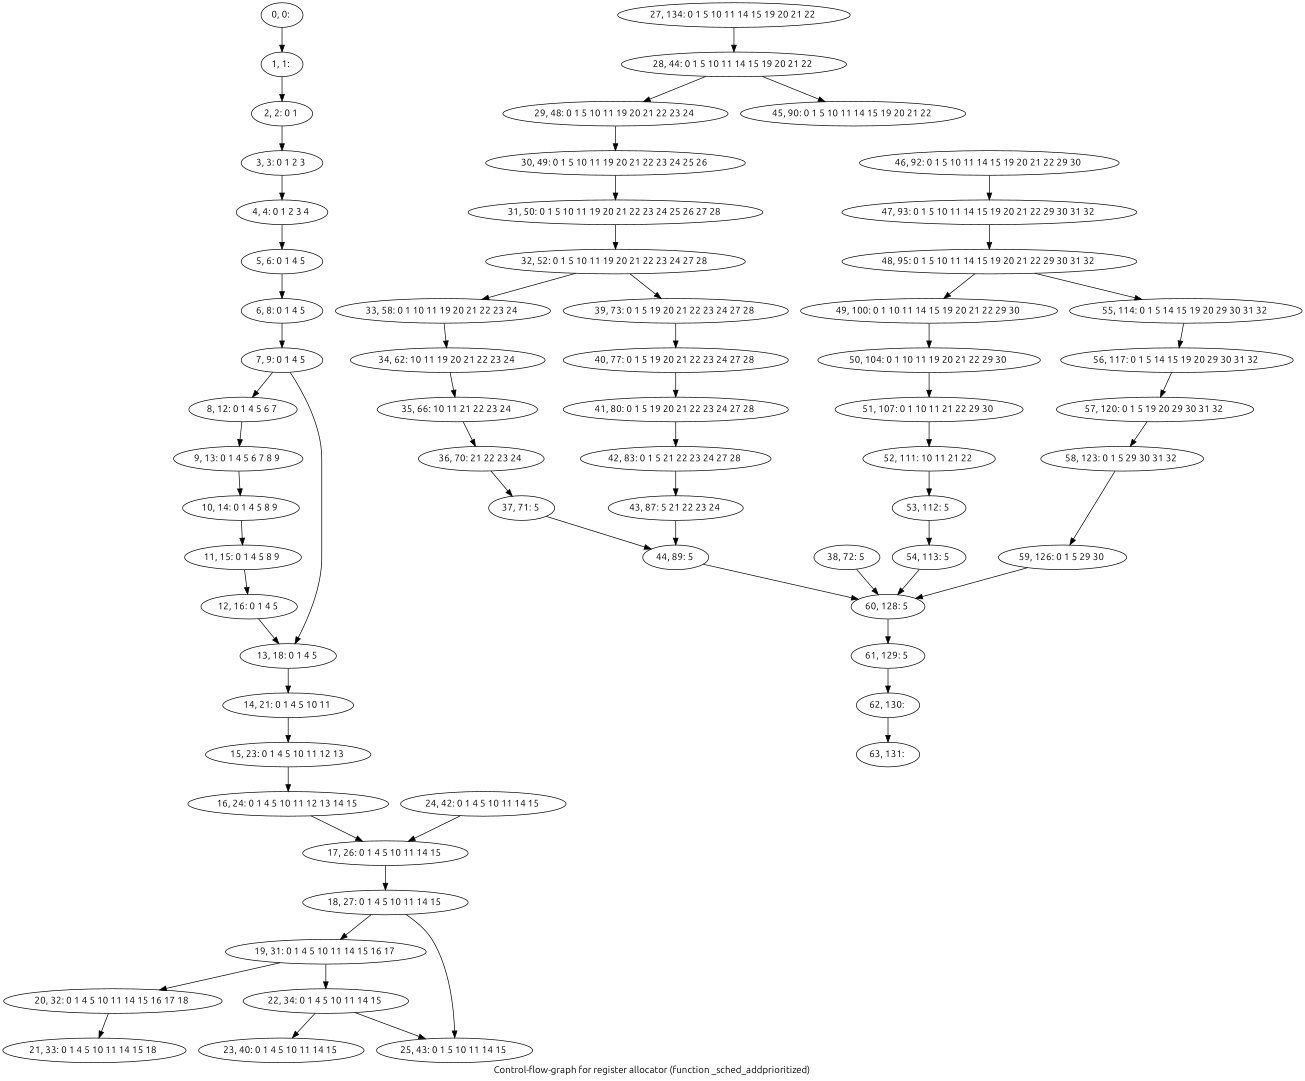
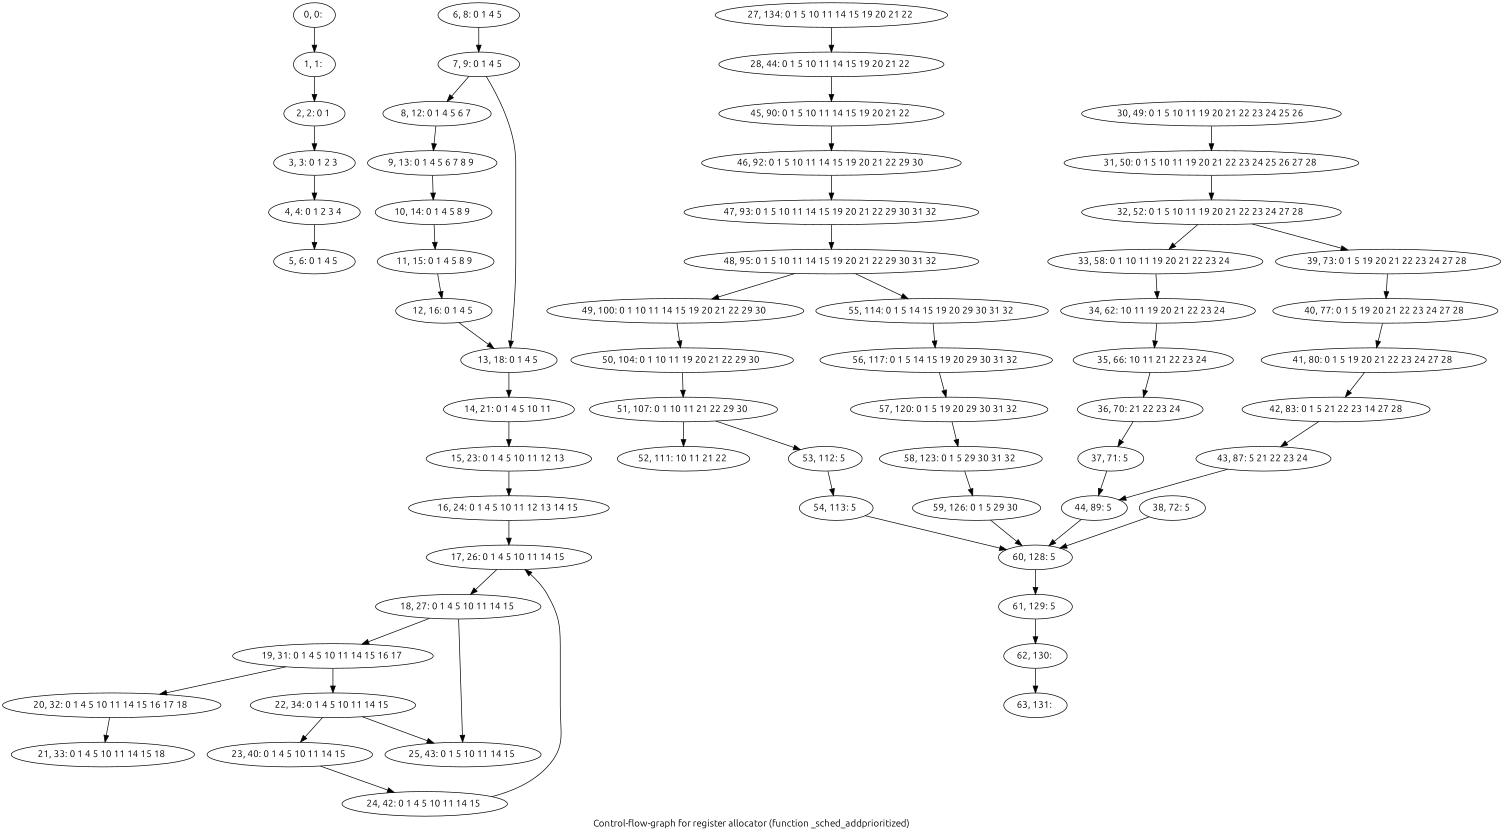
(615, 114) -> none
none -> (831, 135)
(282, 283) -> none
(676, 459) -> (1336, 409)
(929, 480) -> (755, 434)
none -> (354, 778)
